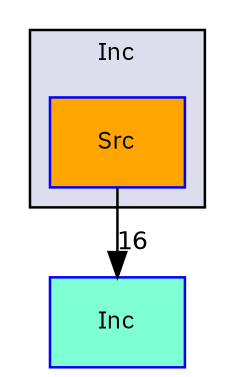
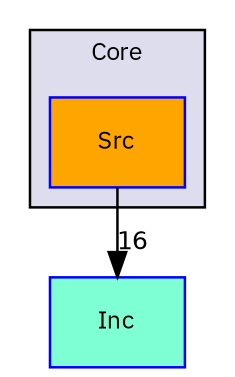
(117, 54) -> (117, 54)
